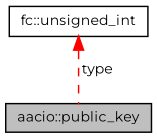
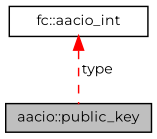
(79, 21) -> (79, 21)
